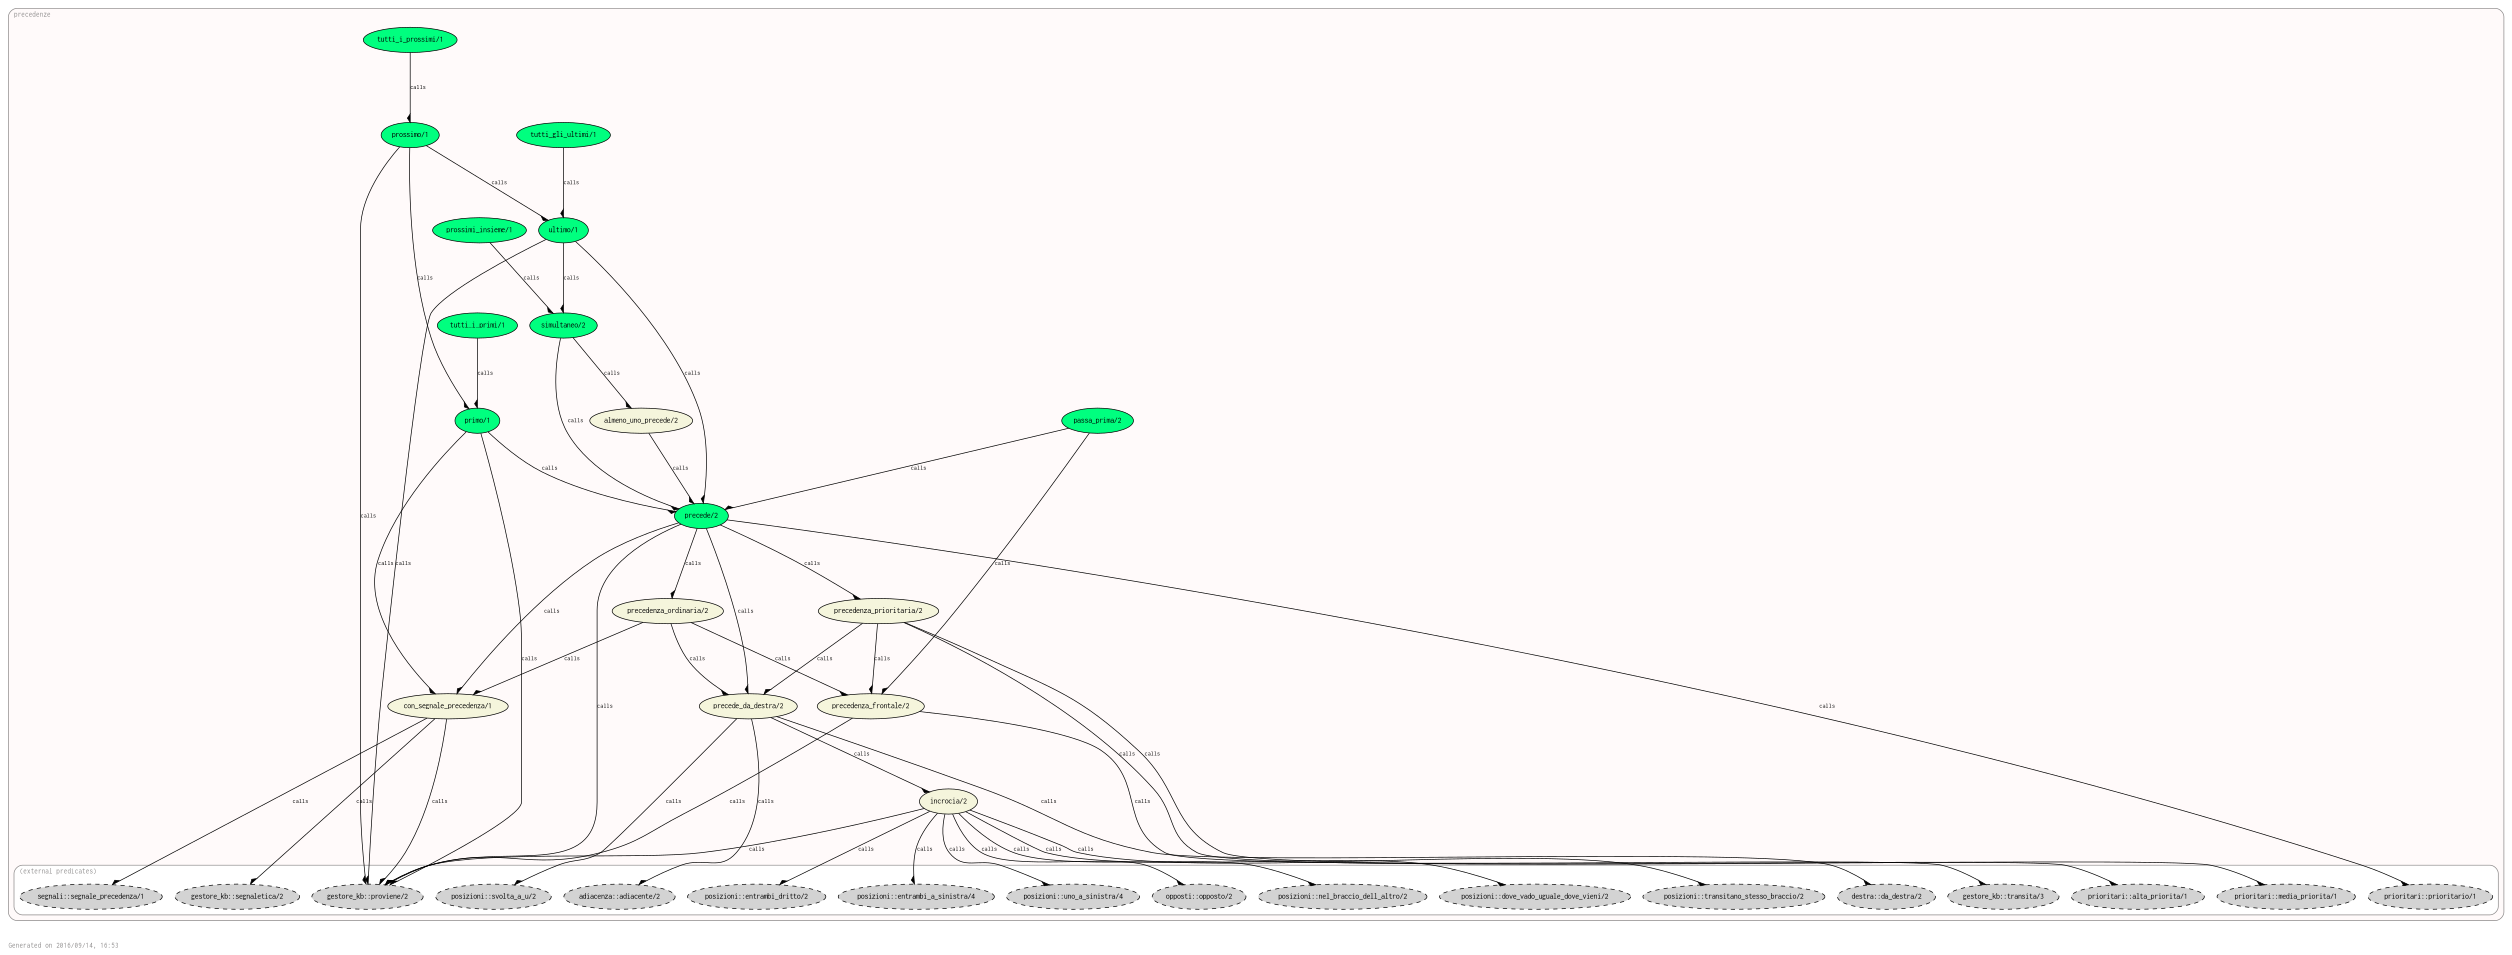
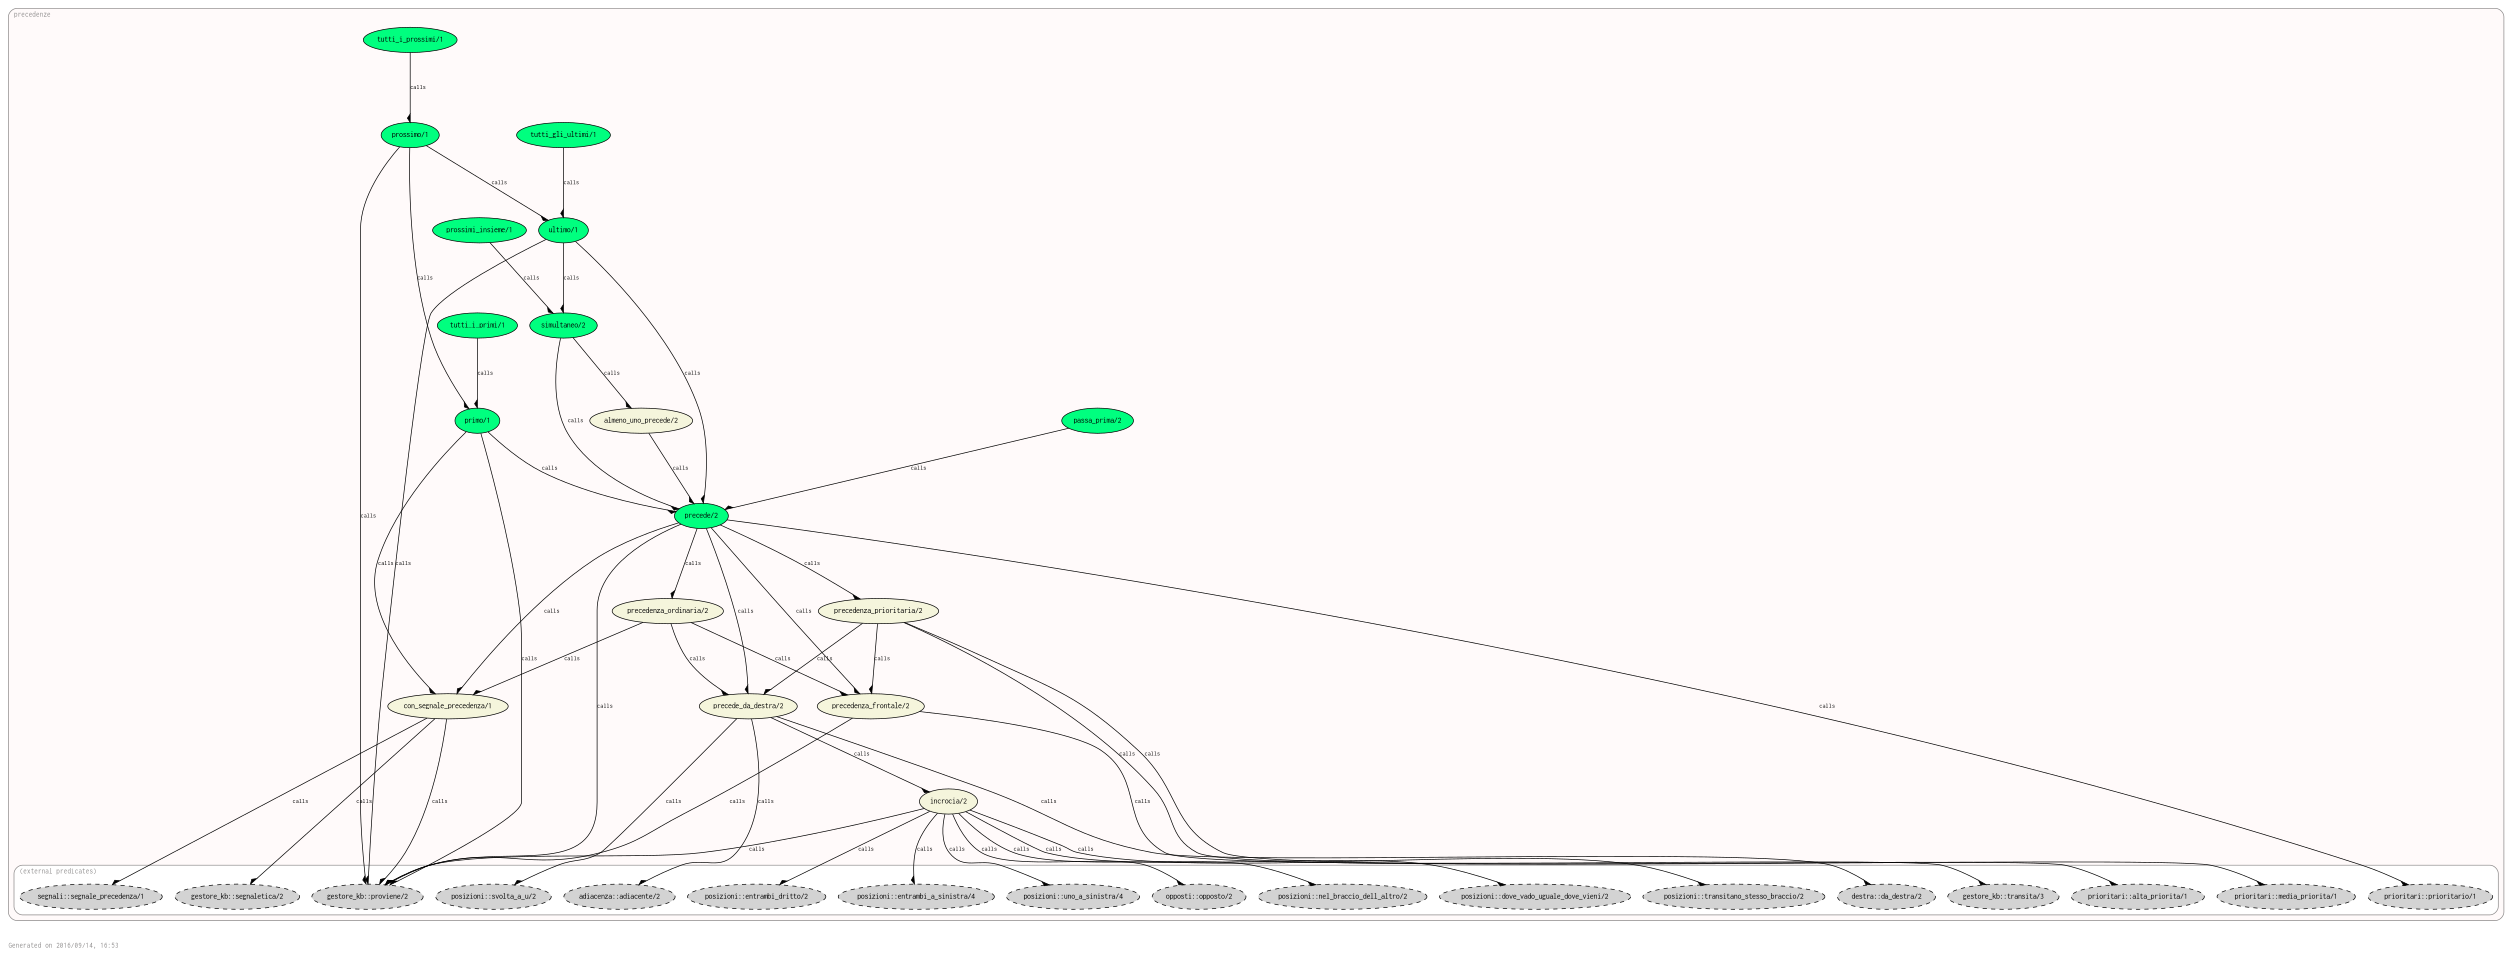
(993, 564) -> (782, 608)
